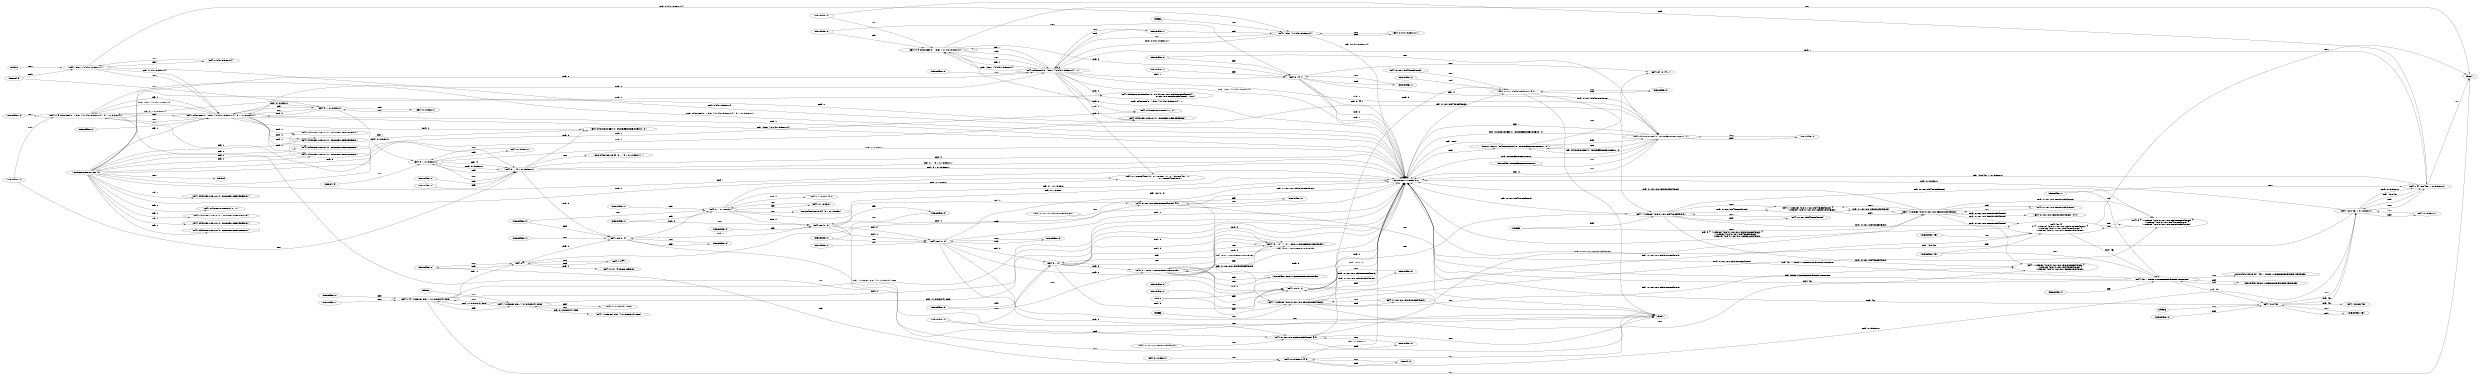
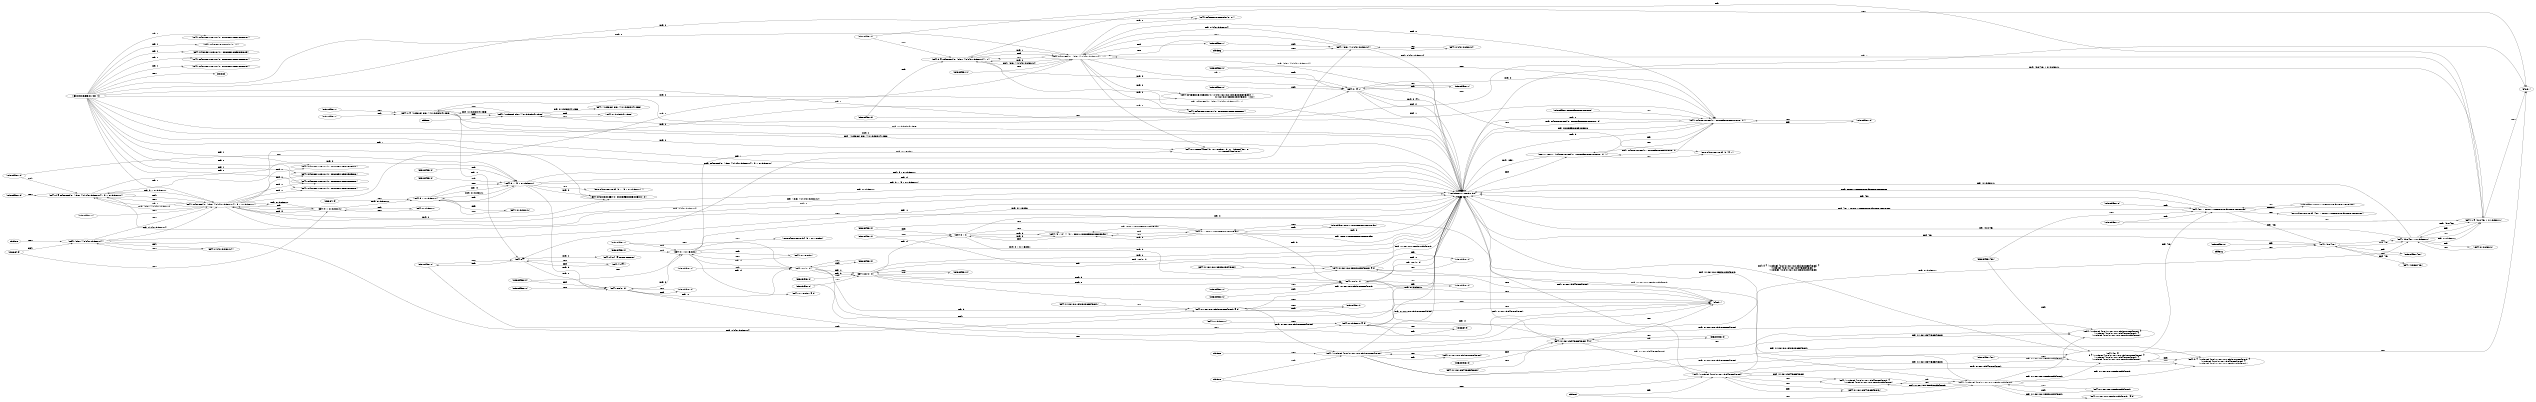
(1661, 72) -> (1717, 153)
(566, 156) -> (566, 187)
(1096, 268) -> none
(2215, 280) -> (2271, 207)
